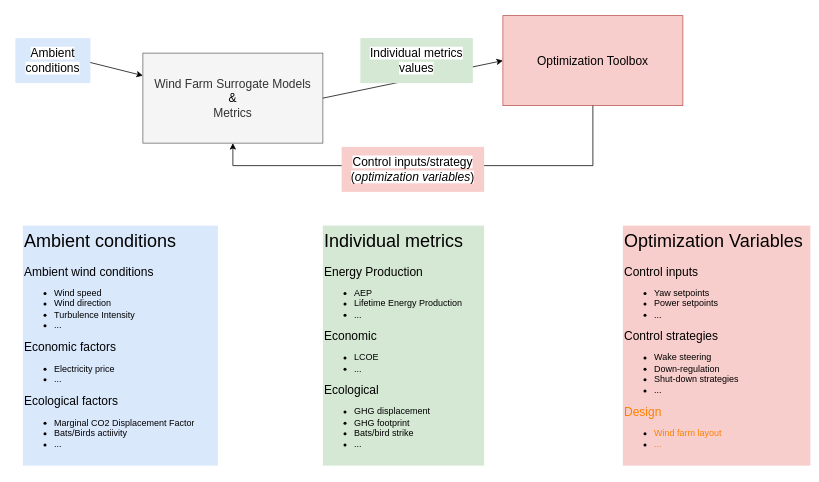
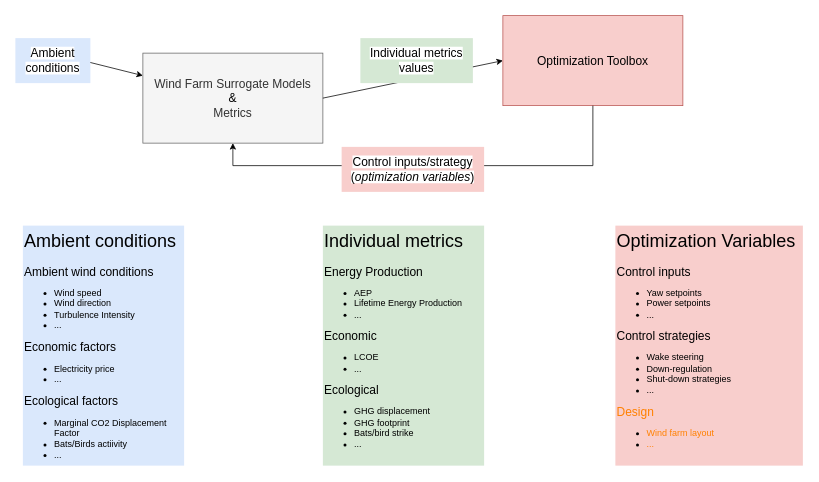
(120, 345) -> (104, 345)
(717, 345) -> (709, 345)
